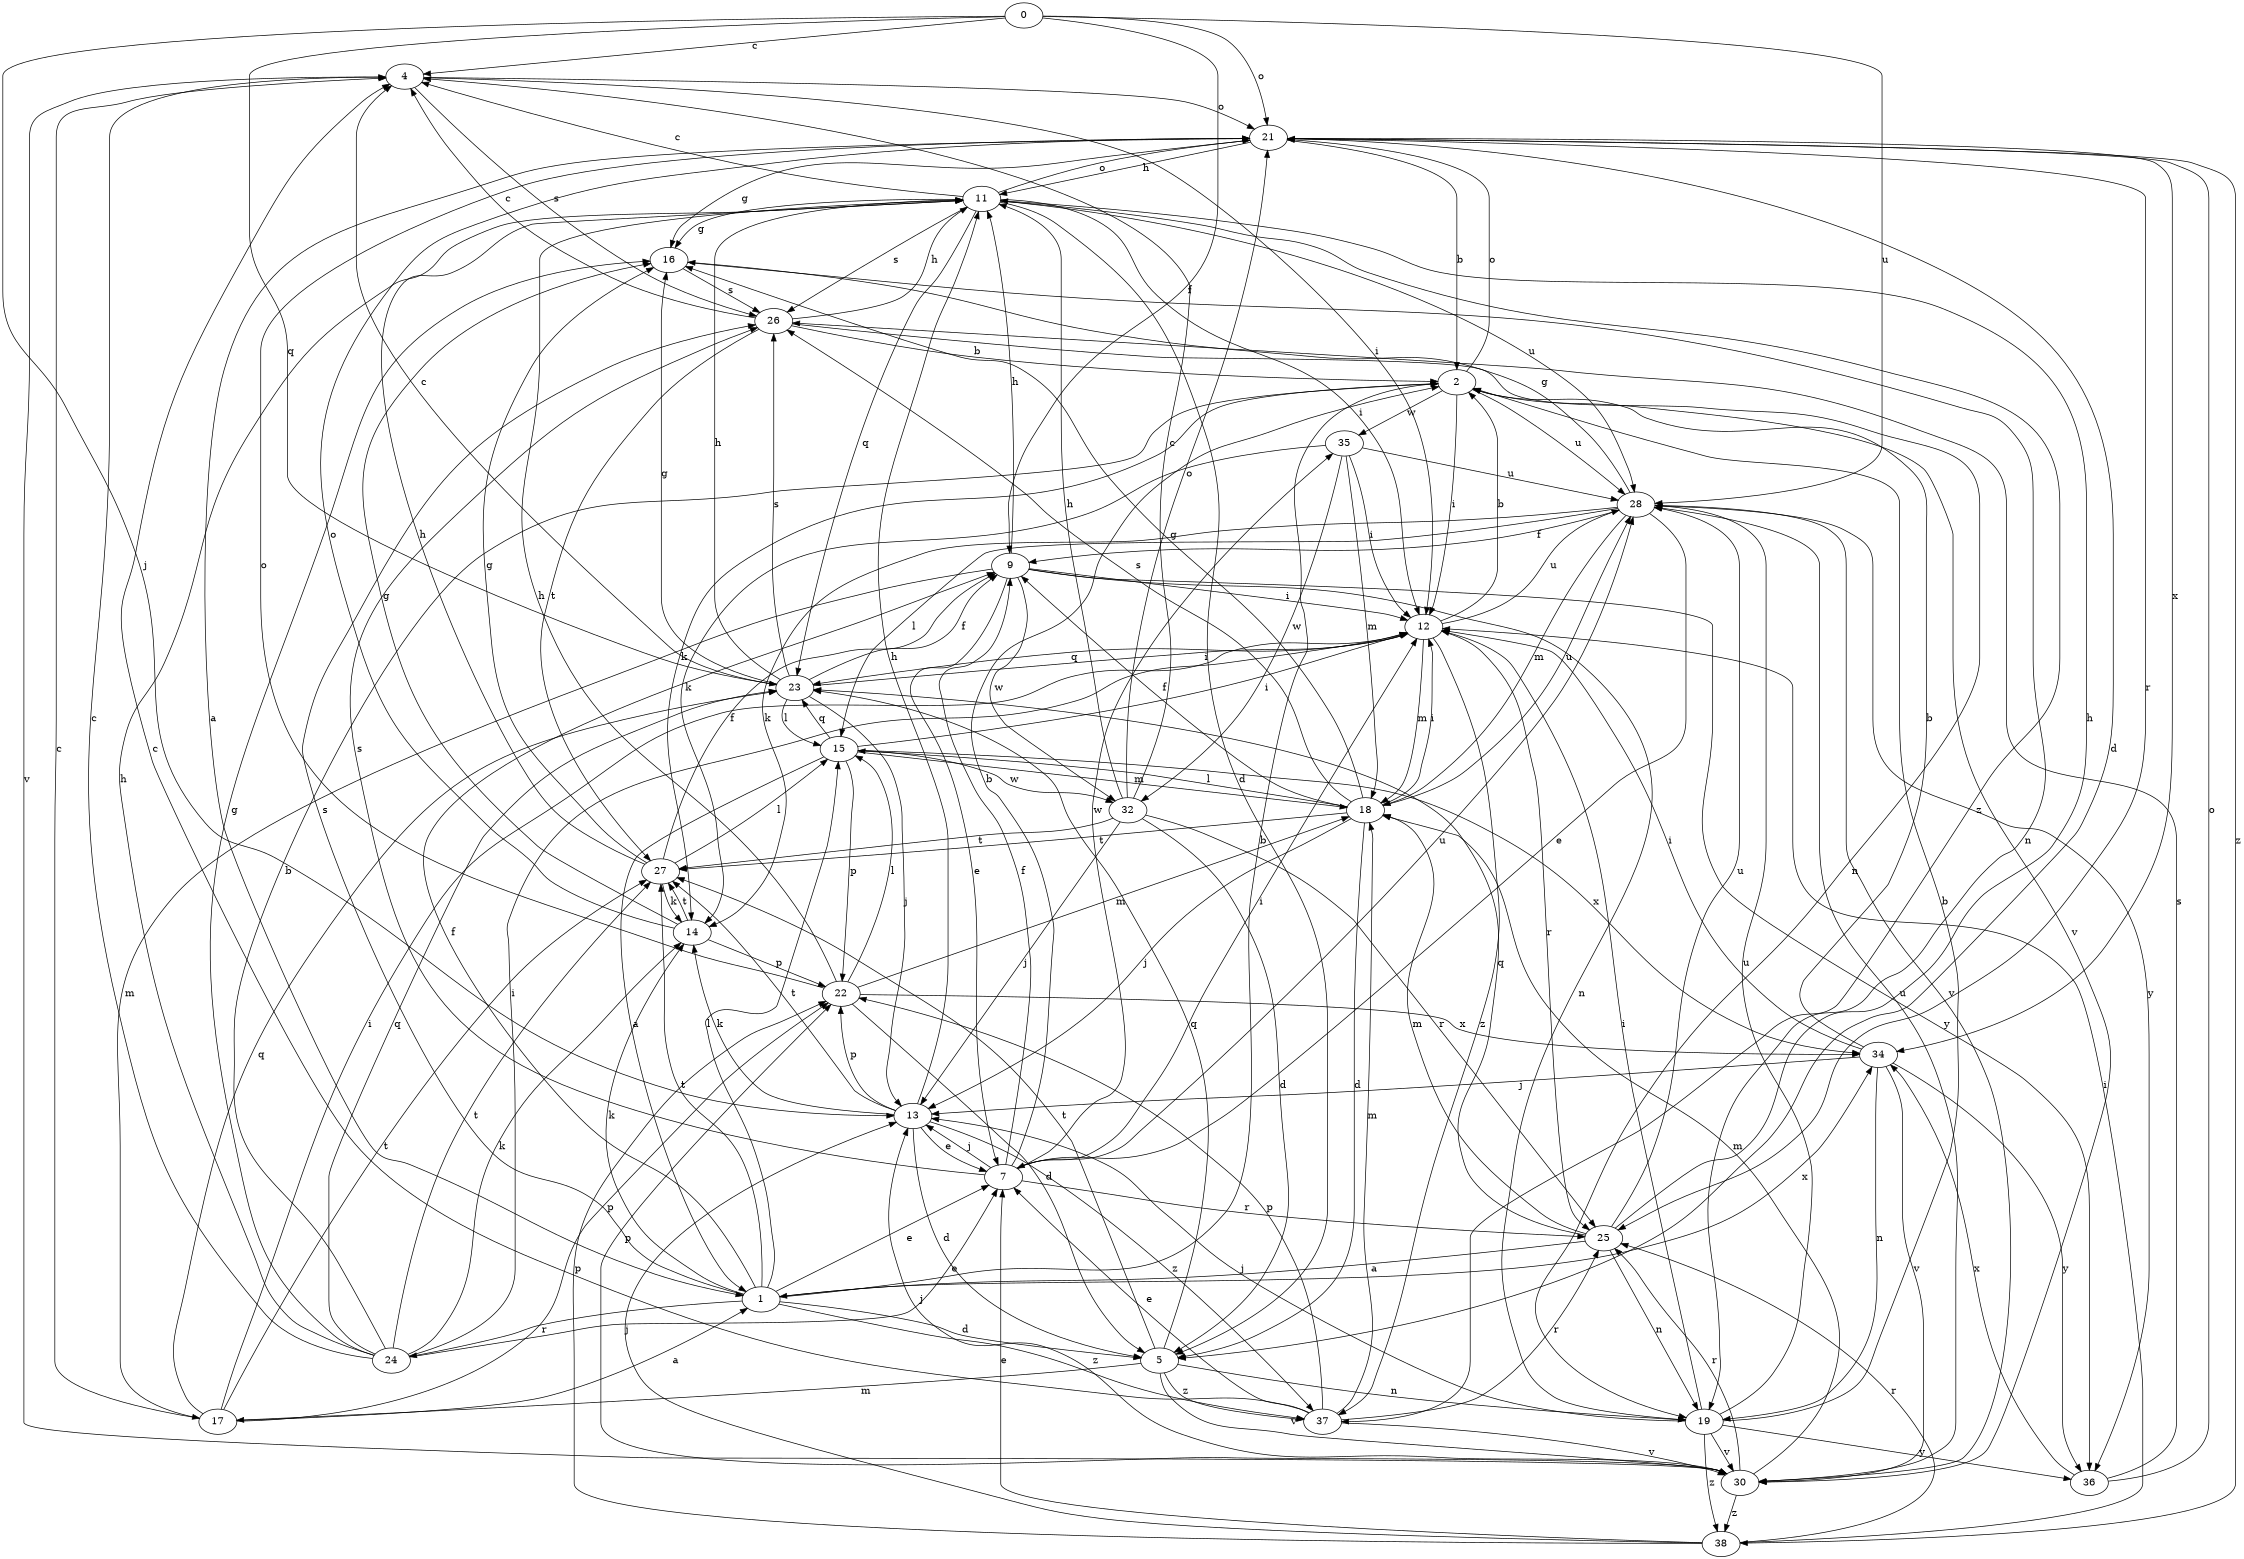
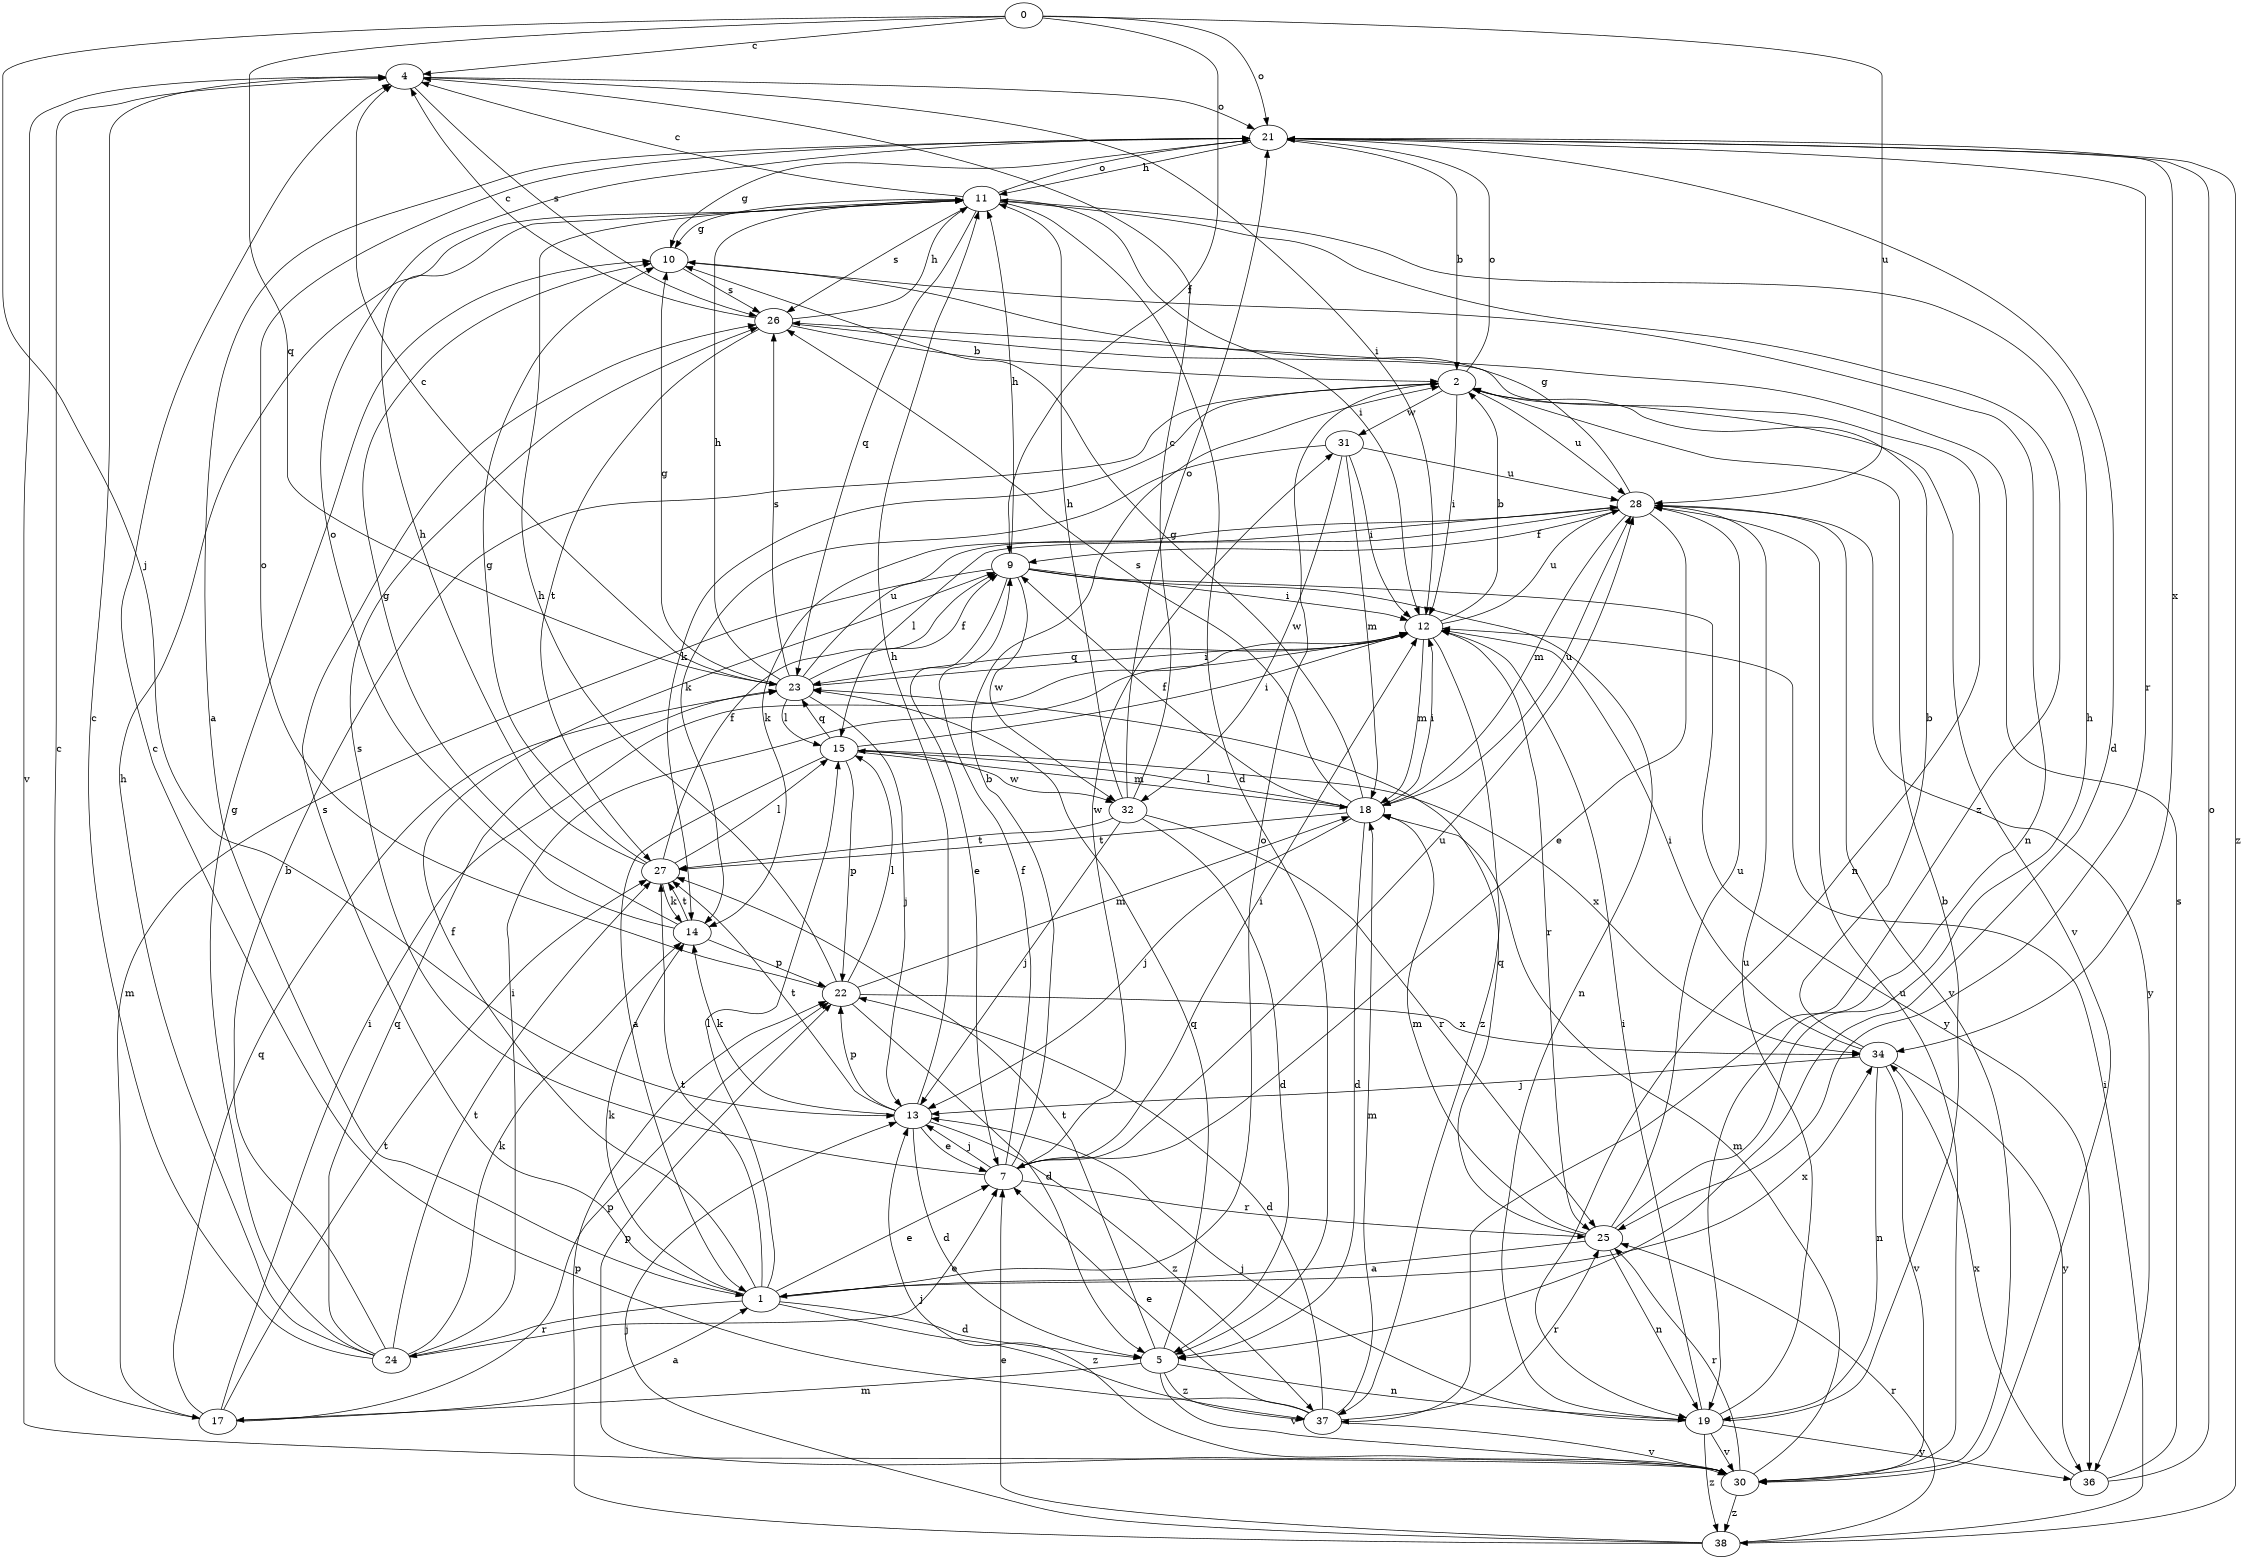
(669, 260) -> (669, 260)
(1355, 276) -> (1291, 536)
(1344, 443) -> (1344, 443)
(1264, 841) -> (1264, 841)
(1270, 1208) -> (1270, 1208)
